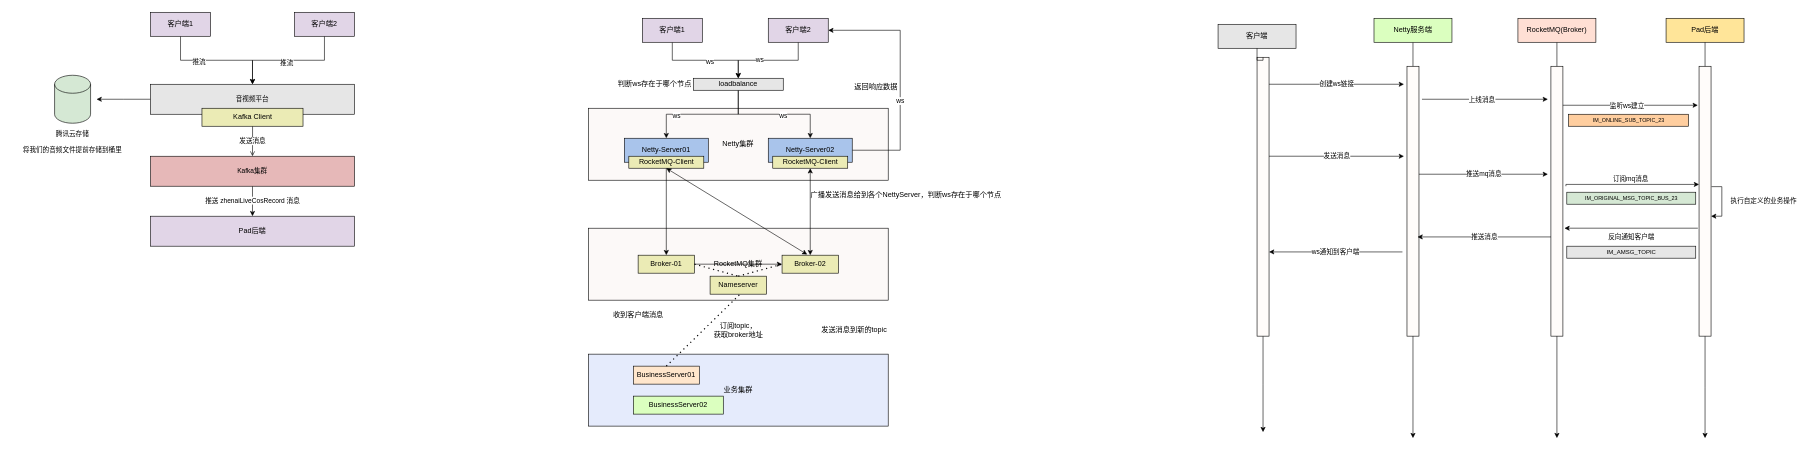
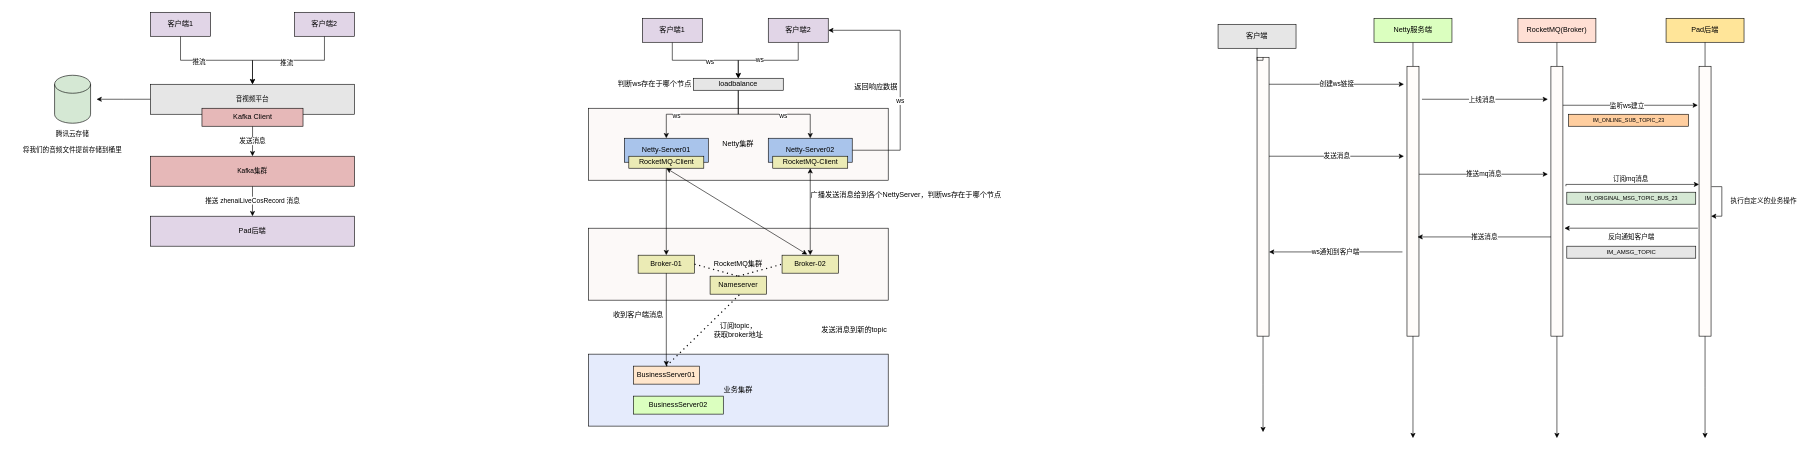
(252, 117) -> (252, 117)
(252, 152) -> (252, 150)
(776, 264) -> (666, 360)
